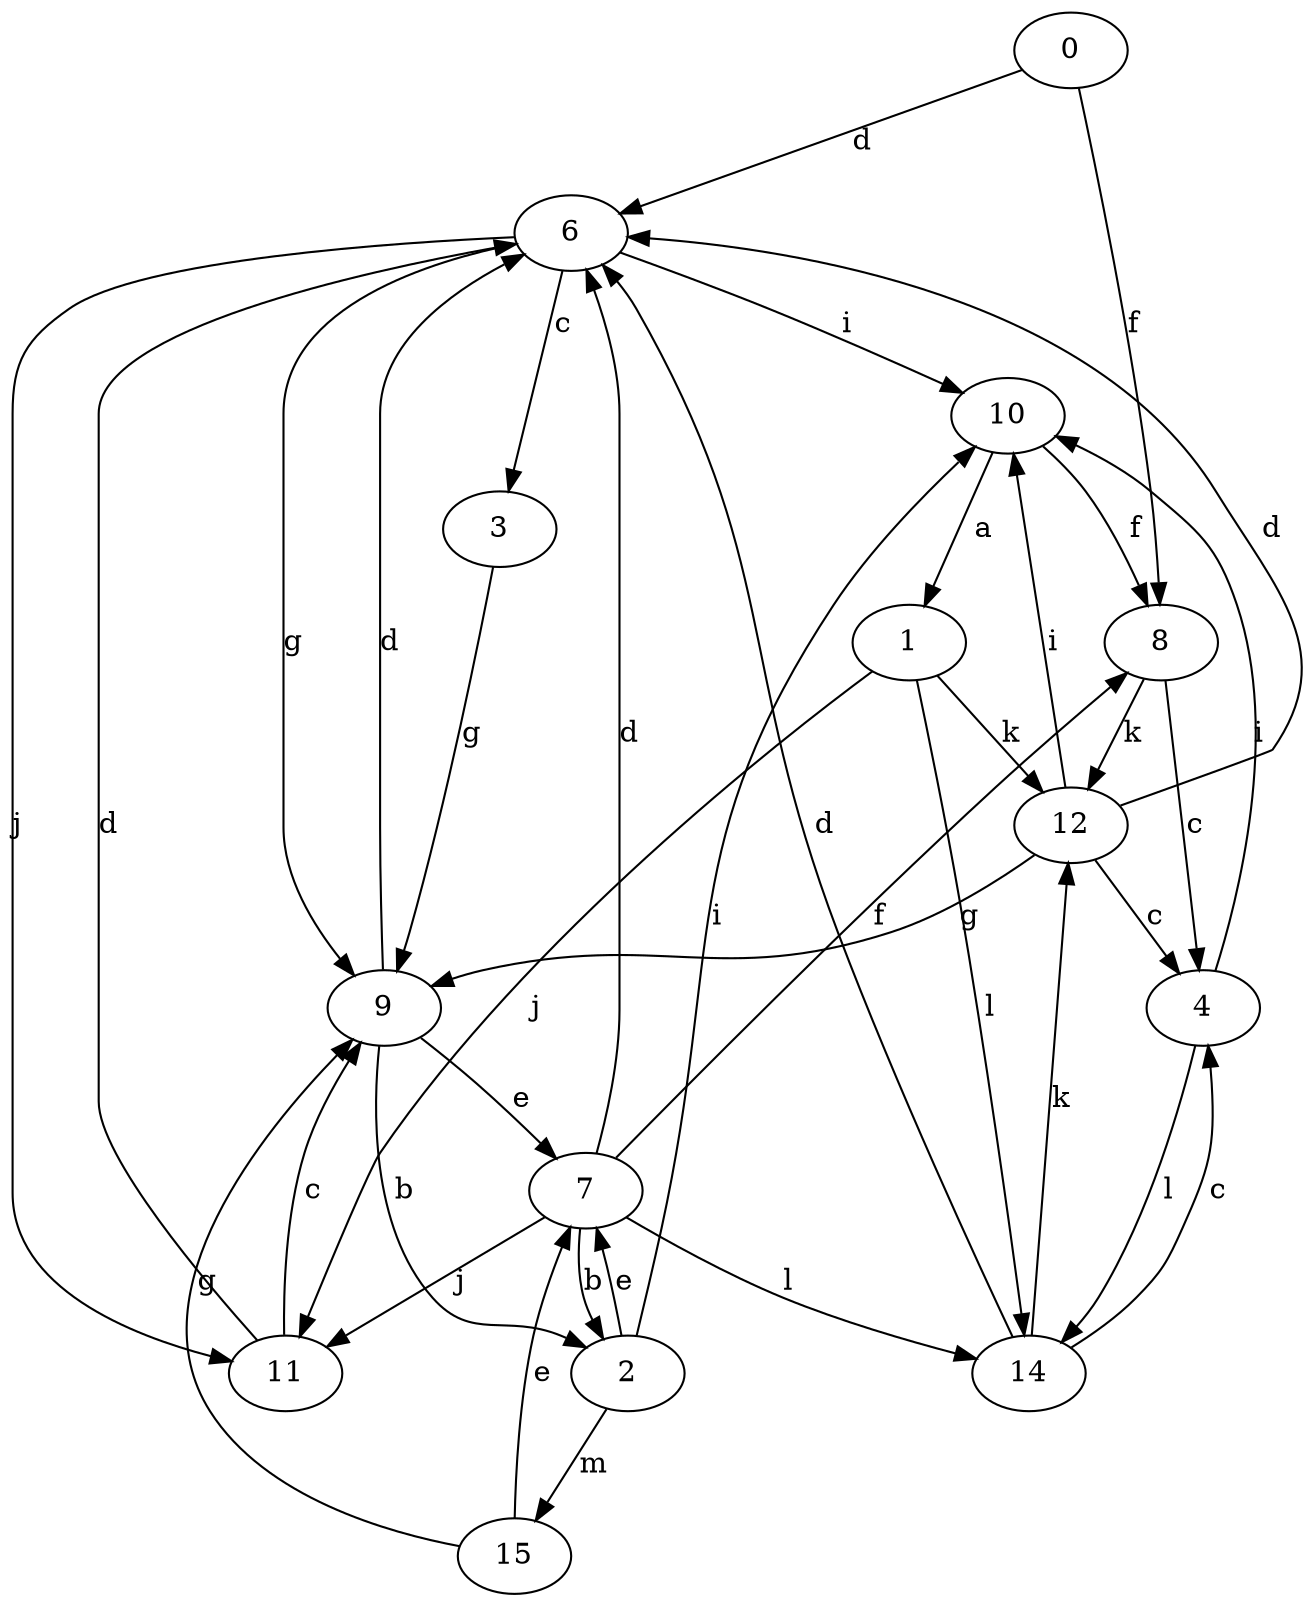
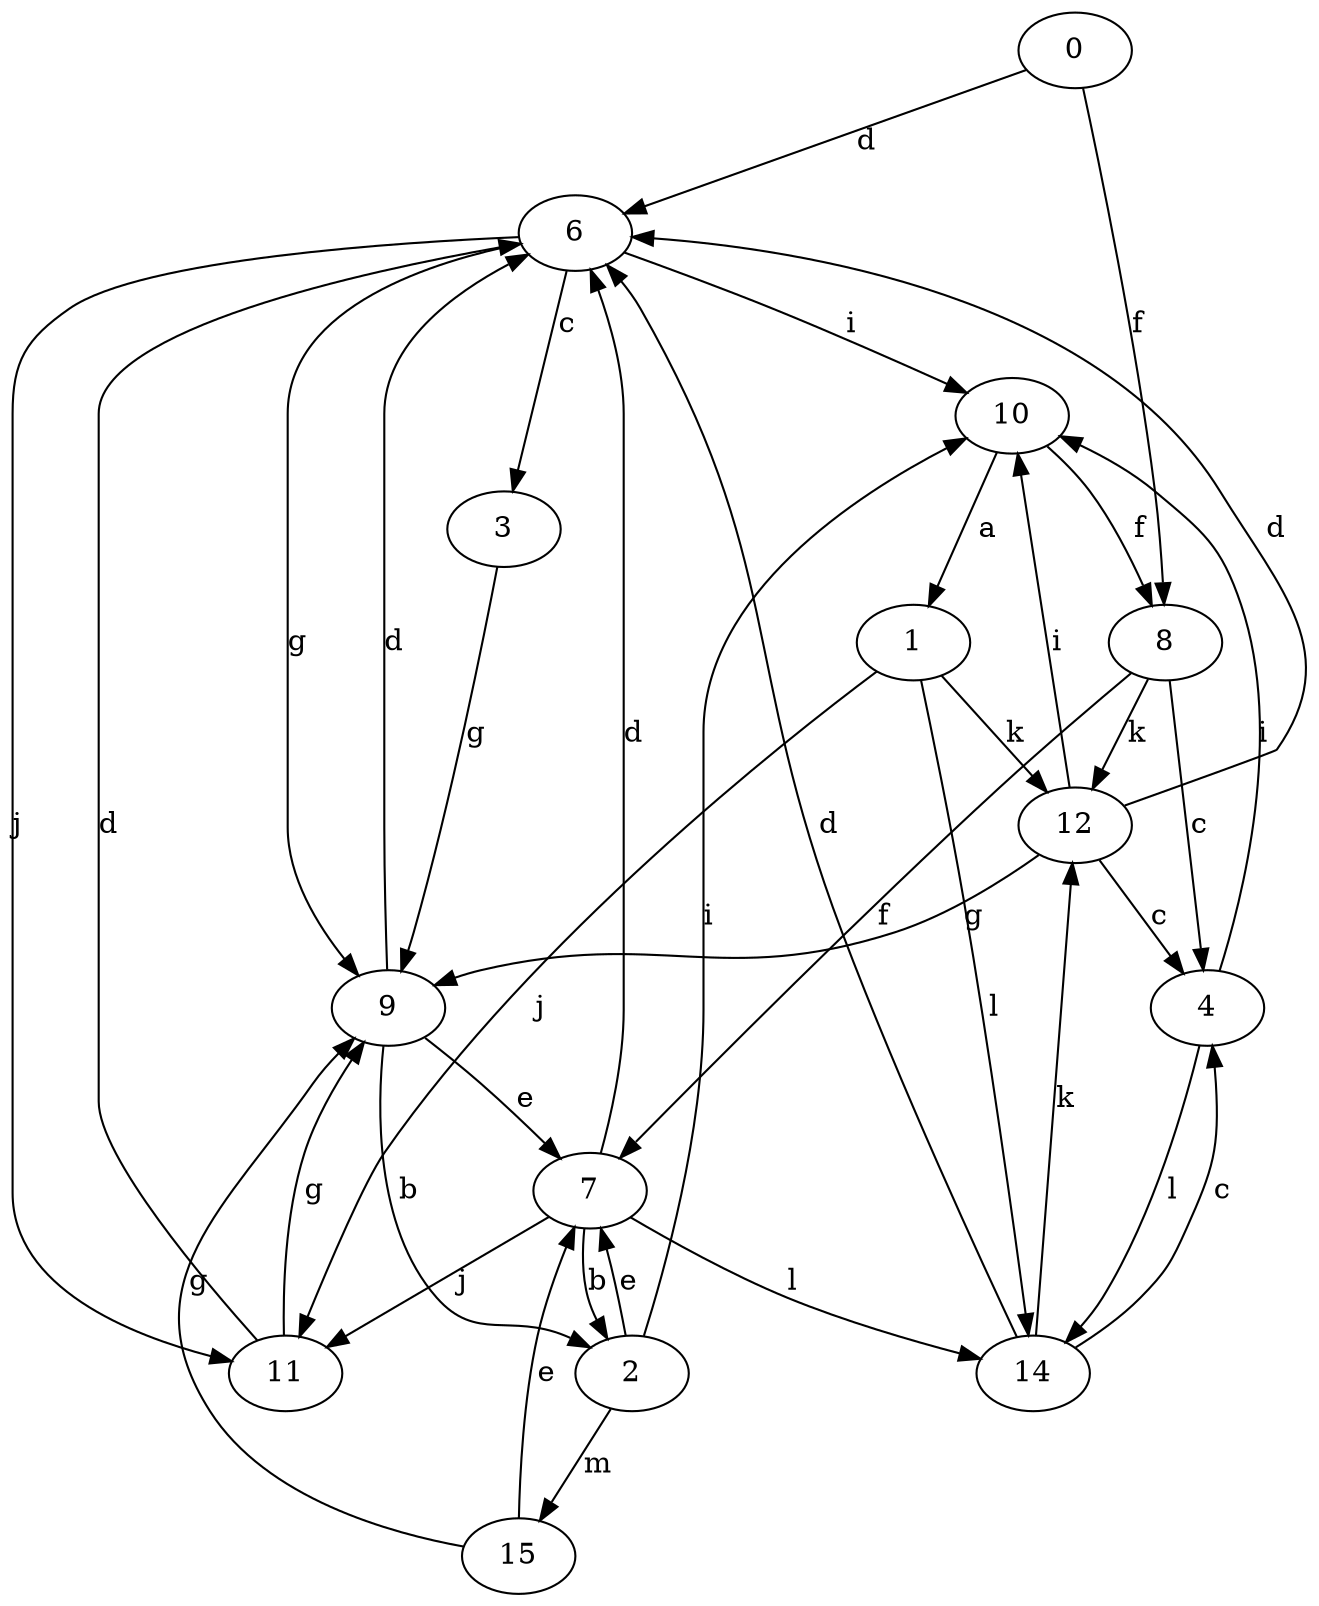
(858, 917) -> (878, 902)
(313, 1191) -> (315, 1191)
